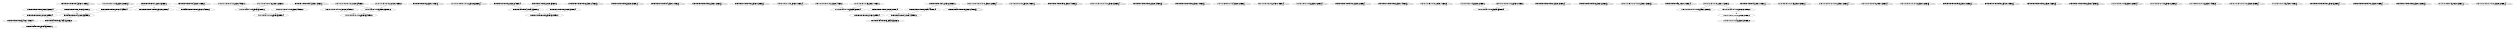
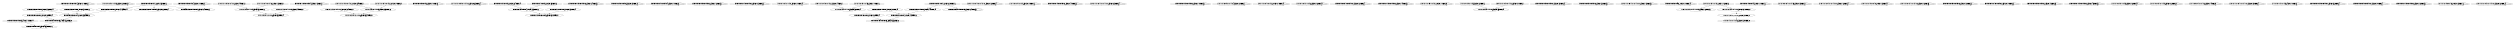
(1148, 4) -> none
